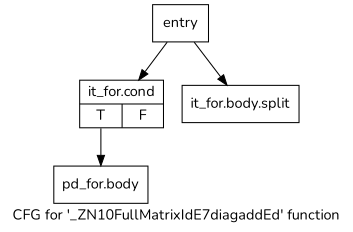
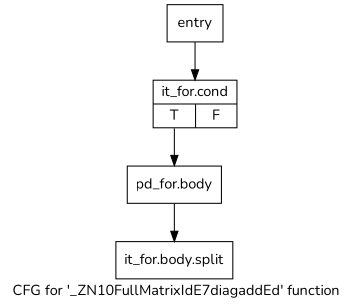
(207, 60) -> (174, 217)
